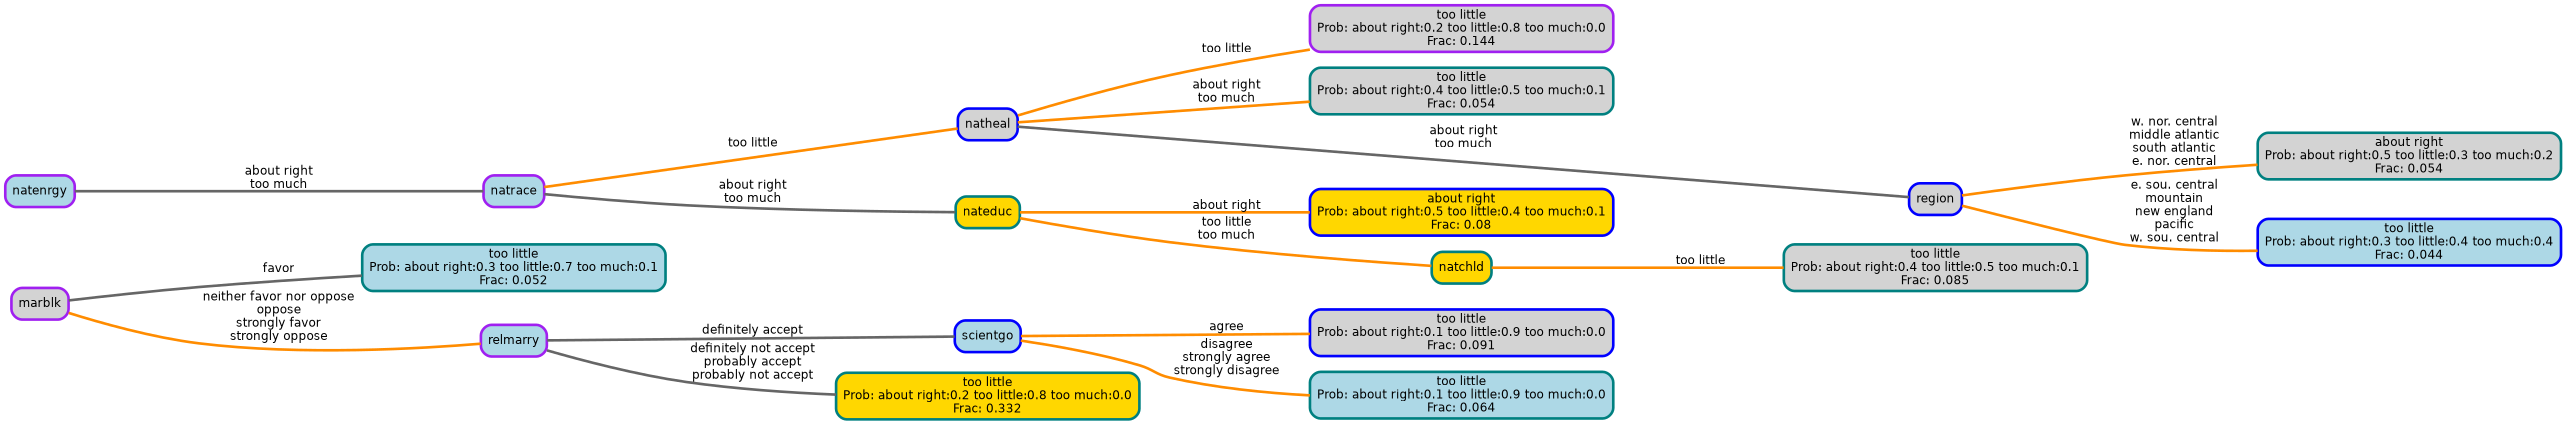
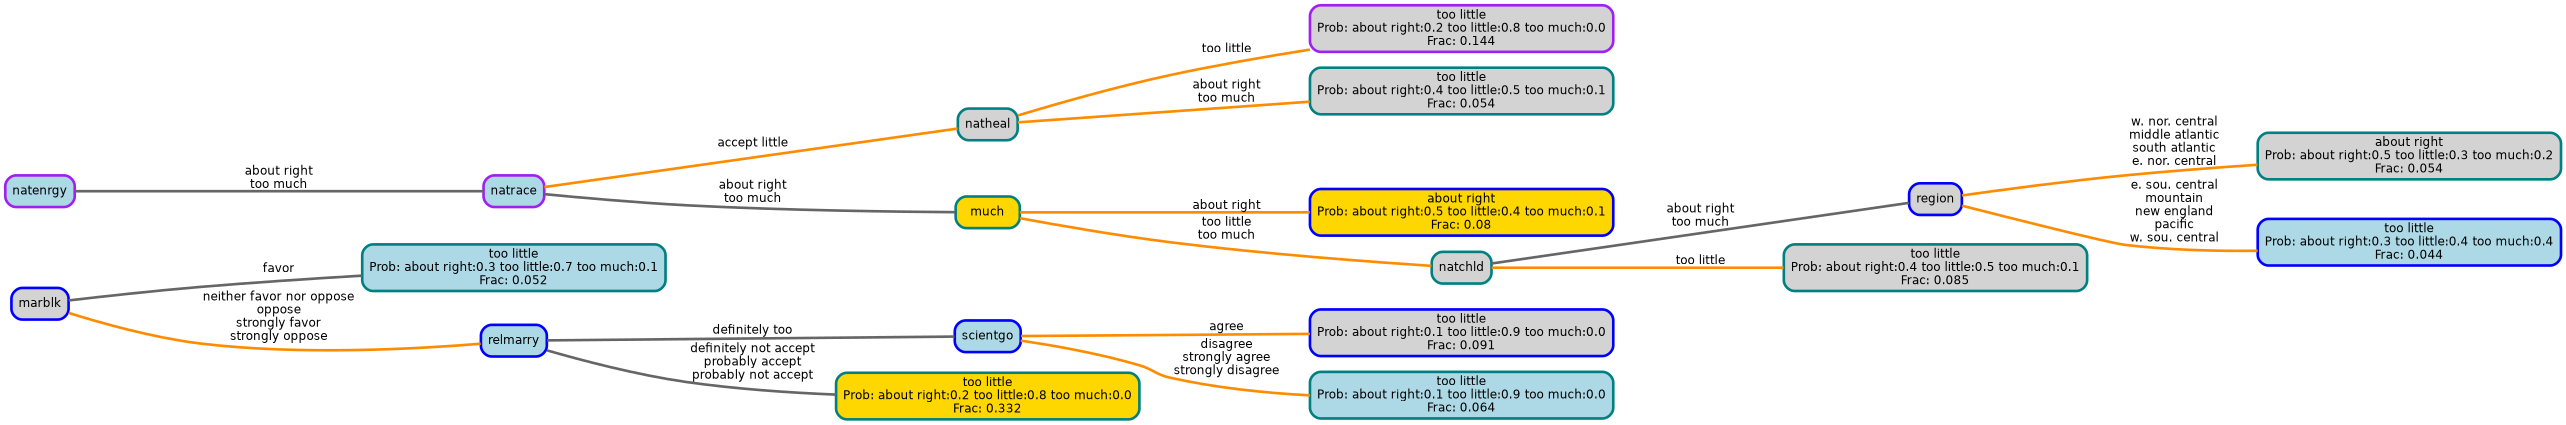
(988, 124) -> (988, 124)
(751, 143) -> (751, 143)
(1463, 162) -> (1700, 233)
(988, 212) -> (988, 212)
(1462, 268) -> (1462, 268)
(40, 304) -> (40, 304)
(751, 331) -> (751, 331)
(514, 341) -> (514, 341)
